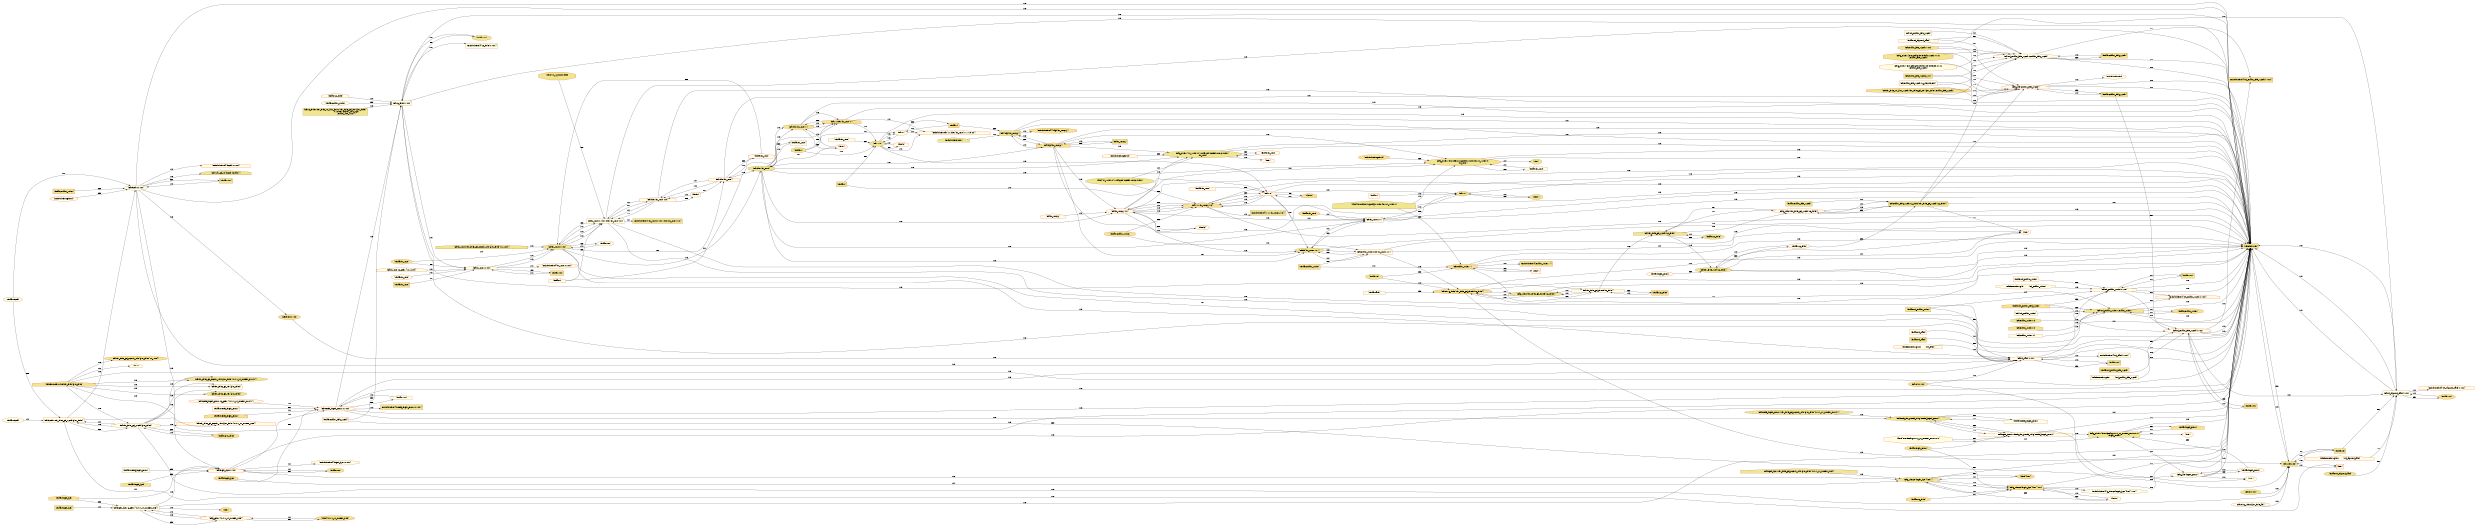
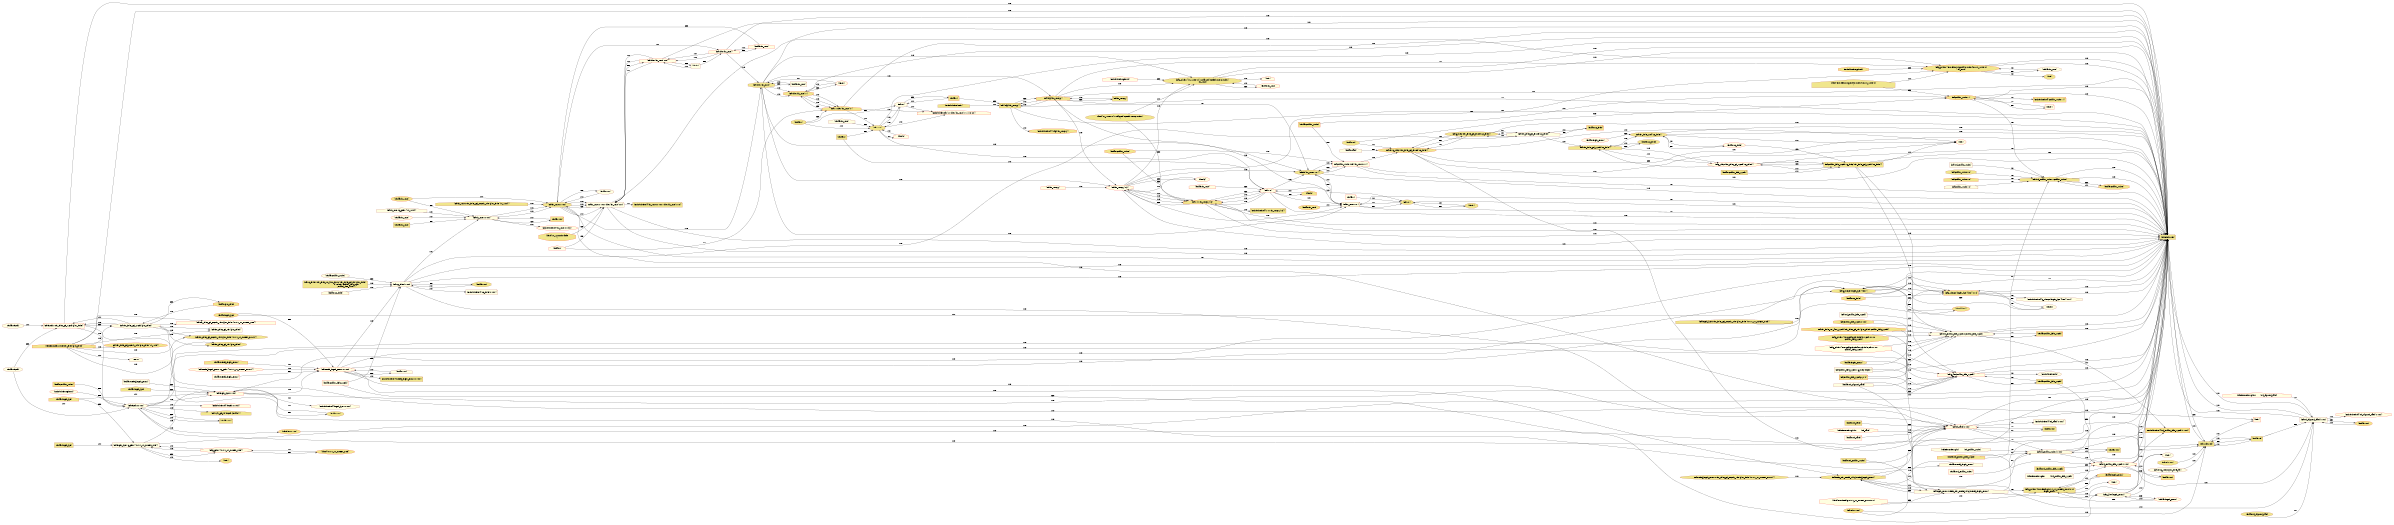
(2188, 297) -> none
